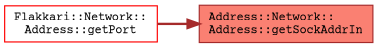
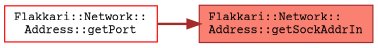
(286, 24) -> (286, 24)
